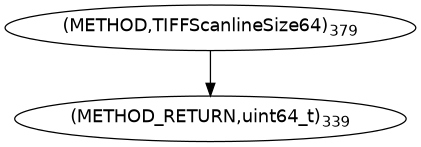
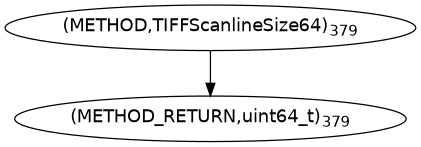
(336, 117) -> (336, 117)
